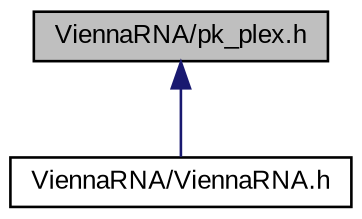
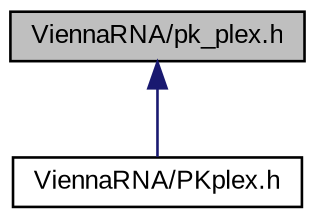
(181, 182) -> (157, 182)
